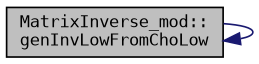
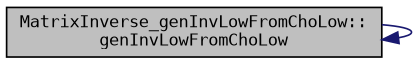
(115, 32) -> (194, 32)
